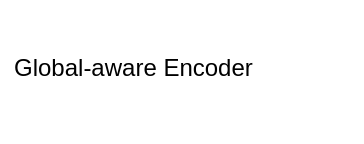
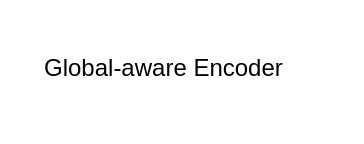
(151, 71) -> (181, 71)
